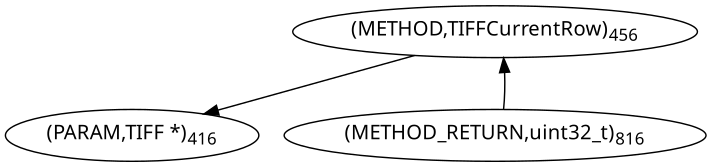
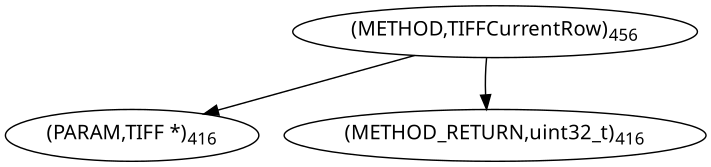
(505, 91) -> (485, 76)
(630, 133) -> (630, 133)
